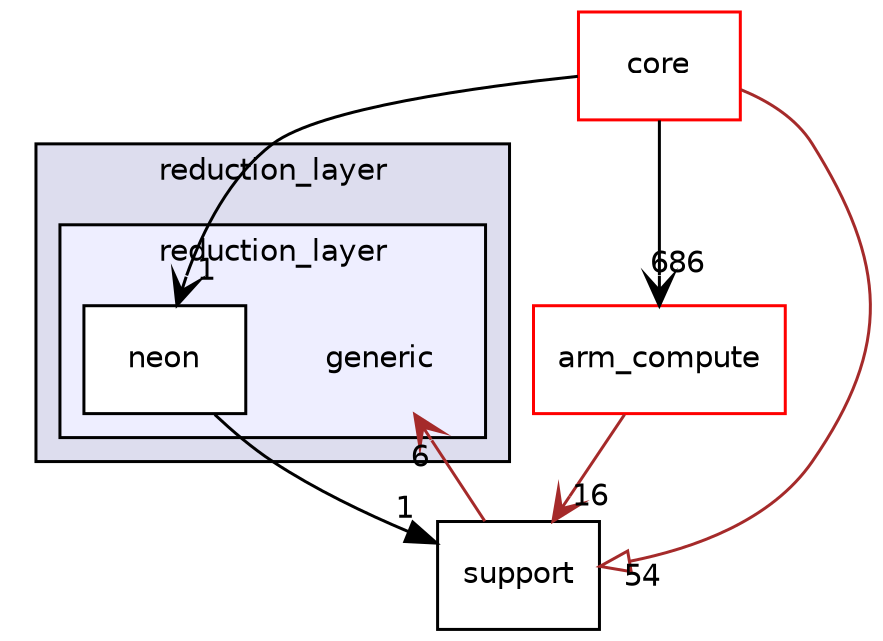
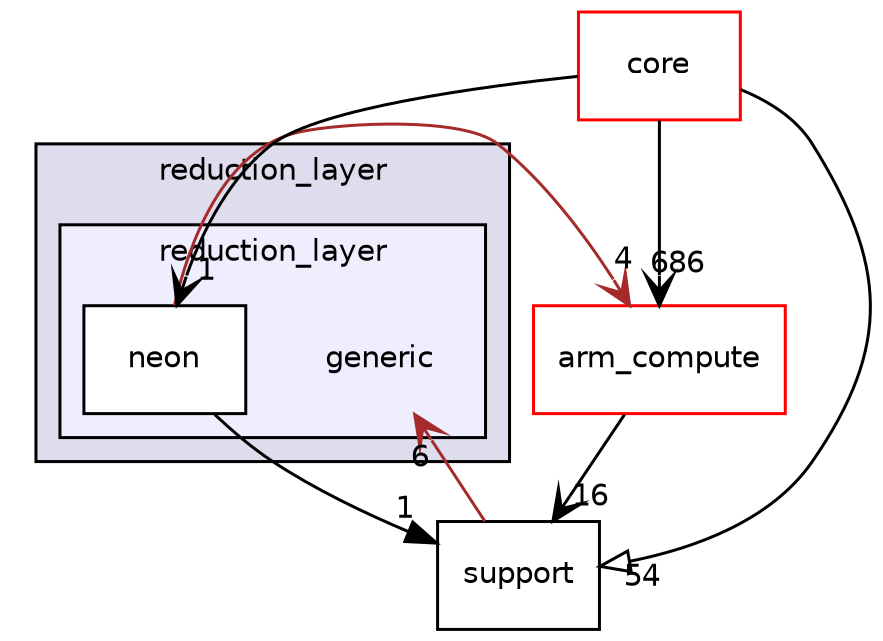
none -> (392, 124)
(861, 363) -> (861, 363)
(597, 455) -> (597, 455)
